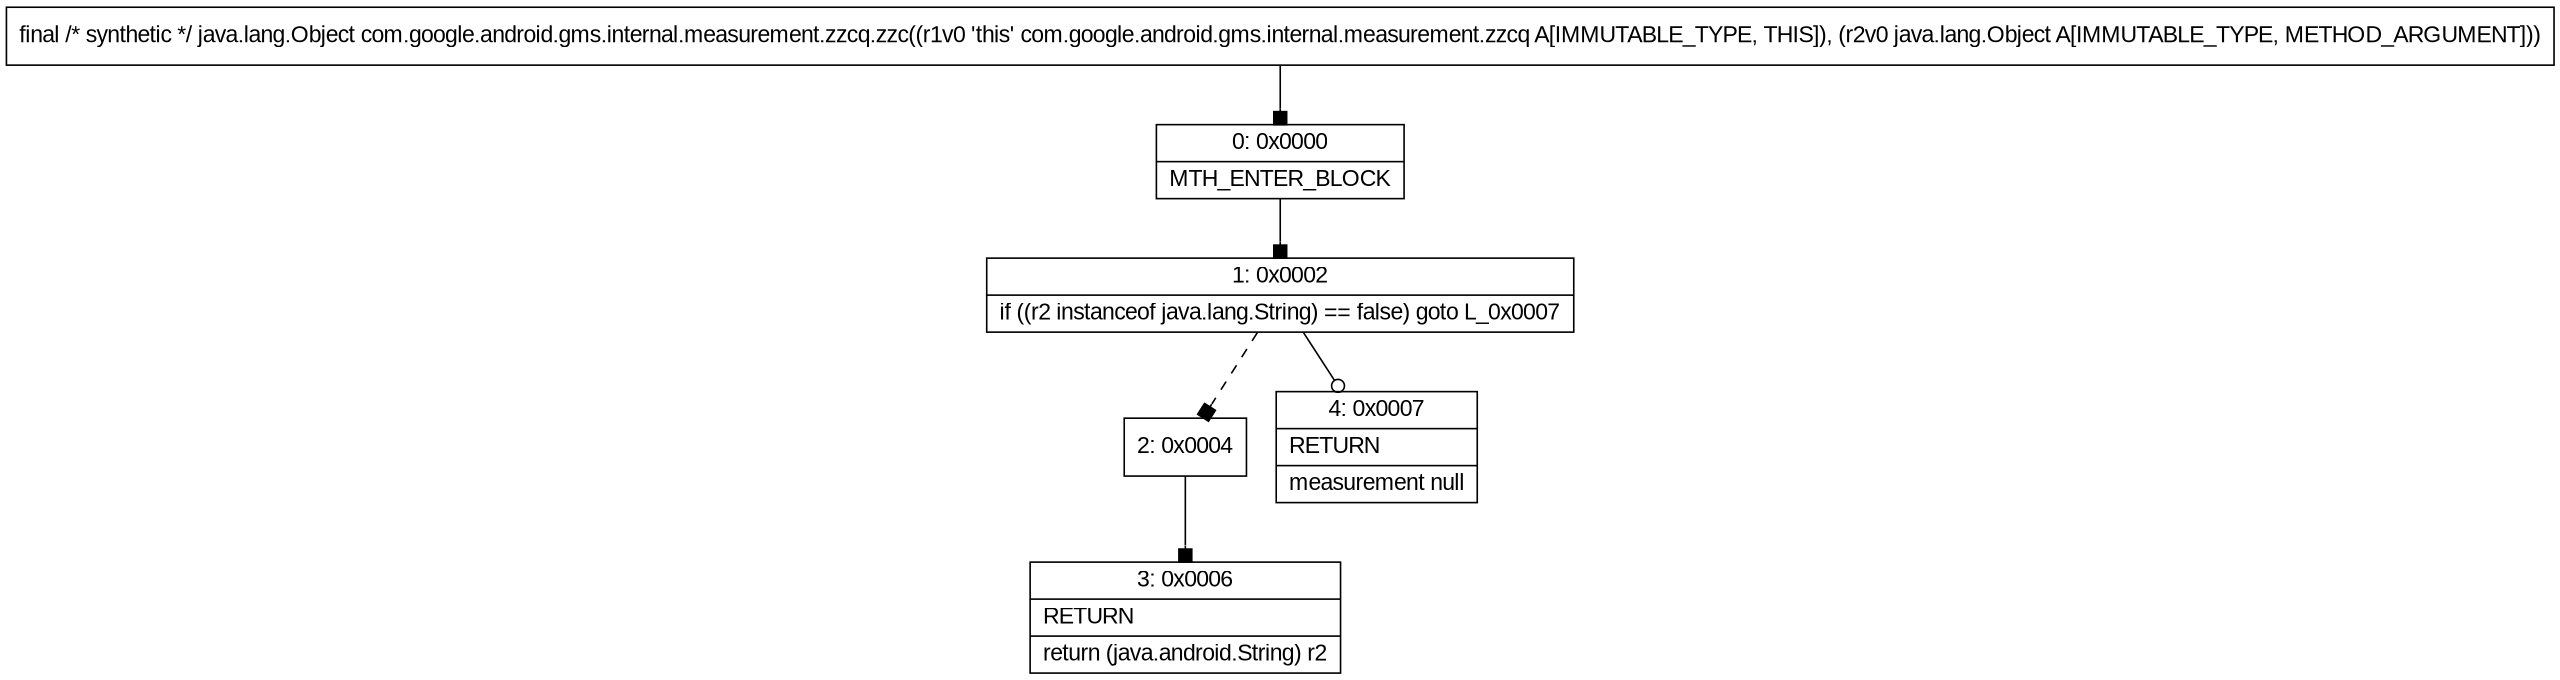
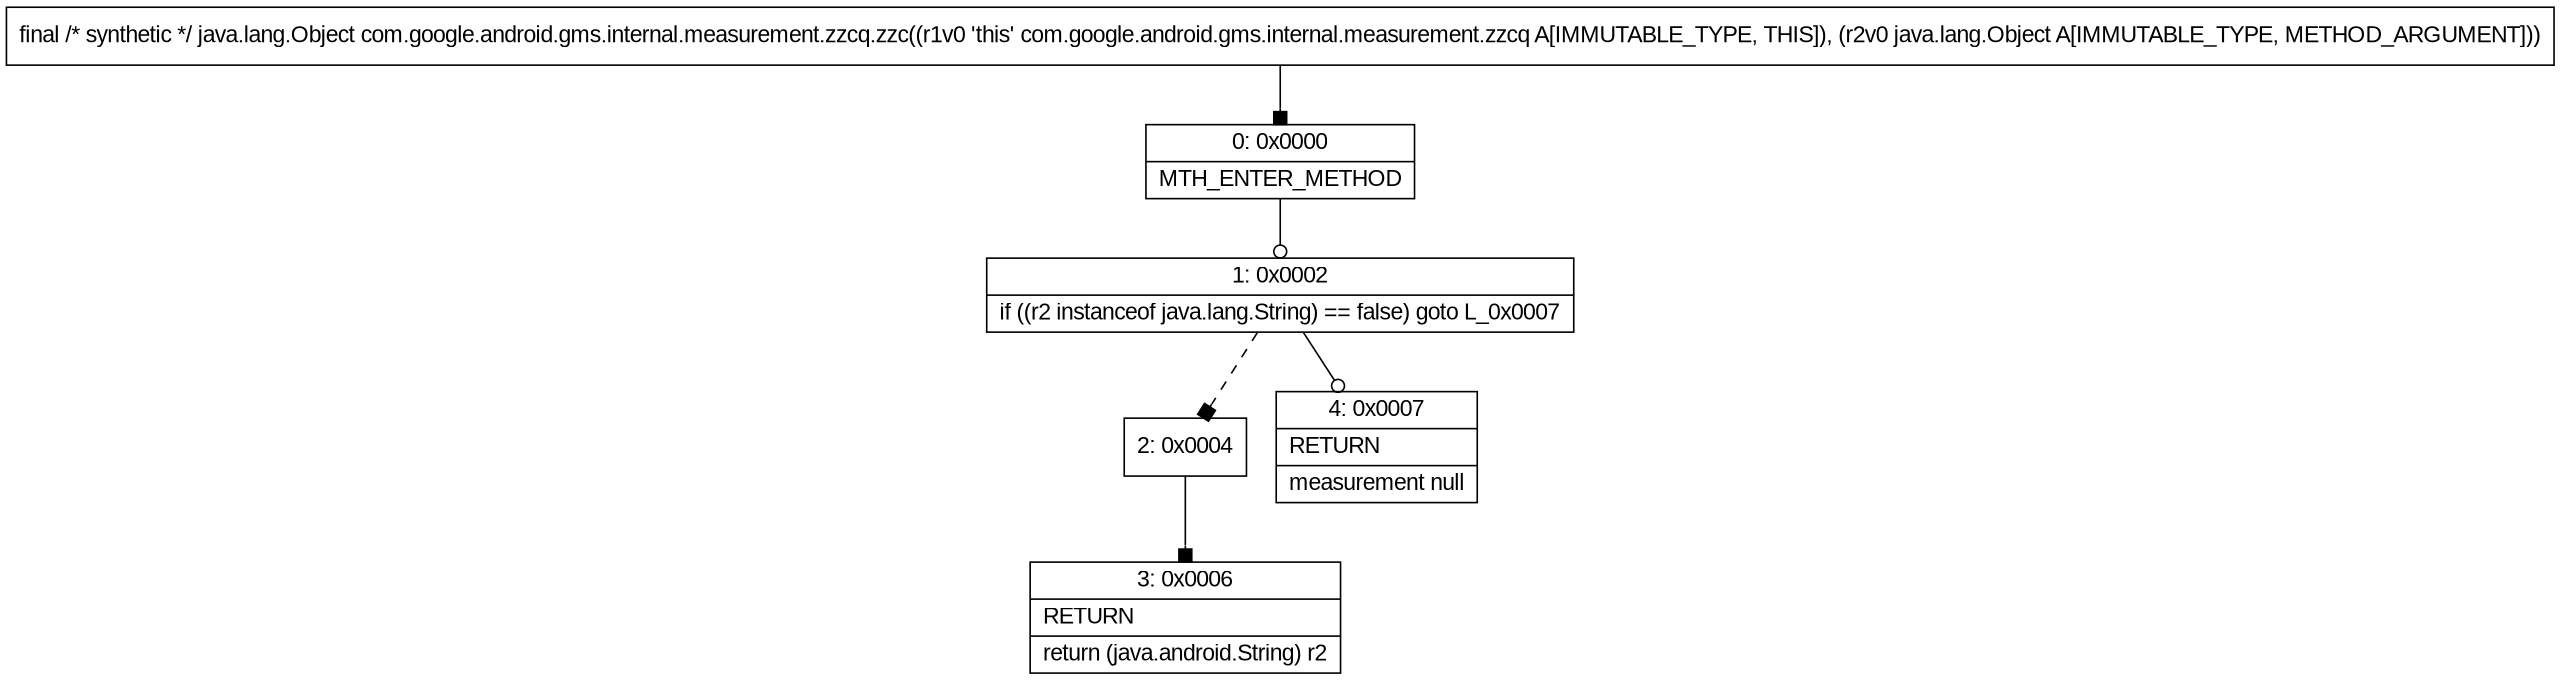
(1280, 179) -> (1280, 179)
(1280, 220) -> (1280, 222)
